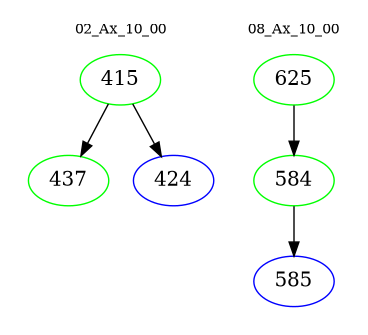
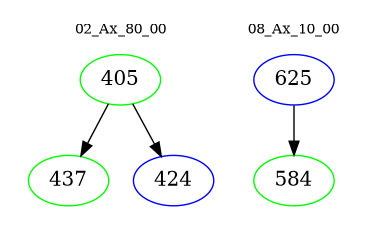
(121, 30) -> (121, 30)
(120, 80) -> (120, 80)
(294, 80) -> (294, 80)
(294, 281) -> none
